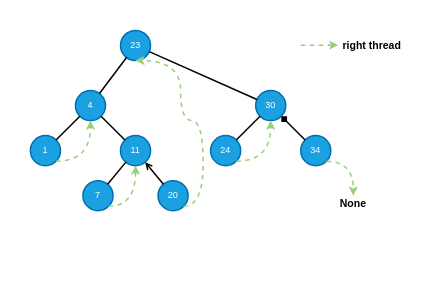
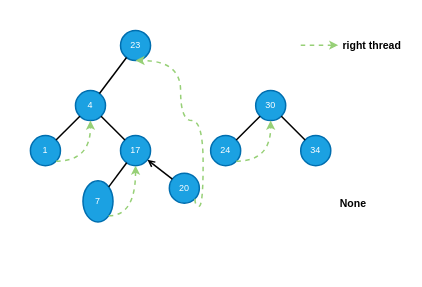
(203, 76) -> none
(287, 122) -> (285, 120)
(135, 150) -> (135, 150)
(346, 168) -> none
(98, 195) -> (98, 201)
(173, 195) -> (184, 188)
